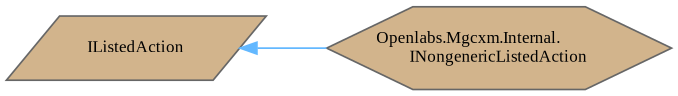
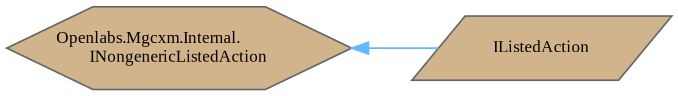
(292, 48) -> (404, 48)
